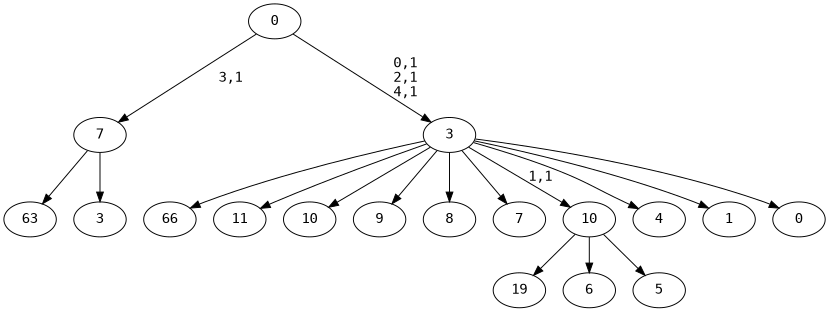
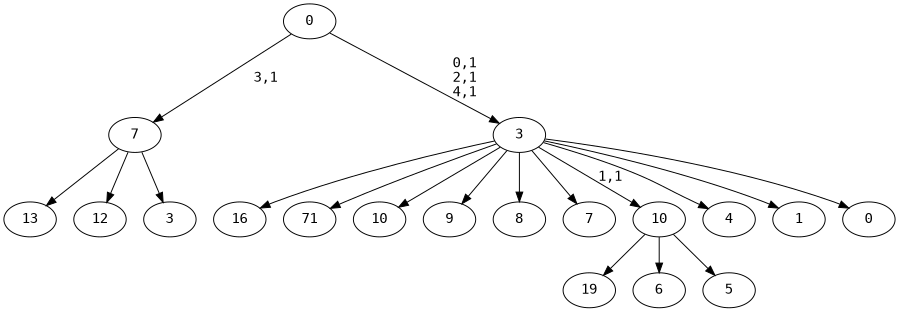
(30, 219) -> (30, 219)
none -> (100, 219)
(170, 219) -> (240, 219)
(240, 219) -> (310, 219)
